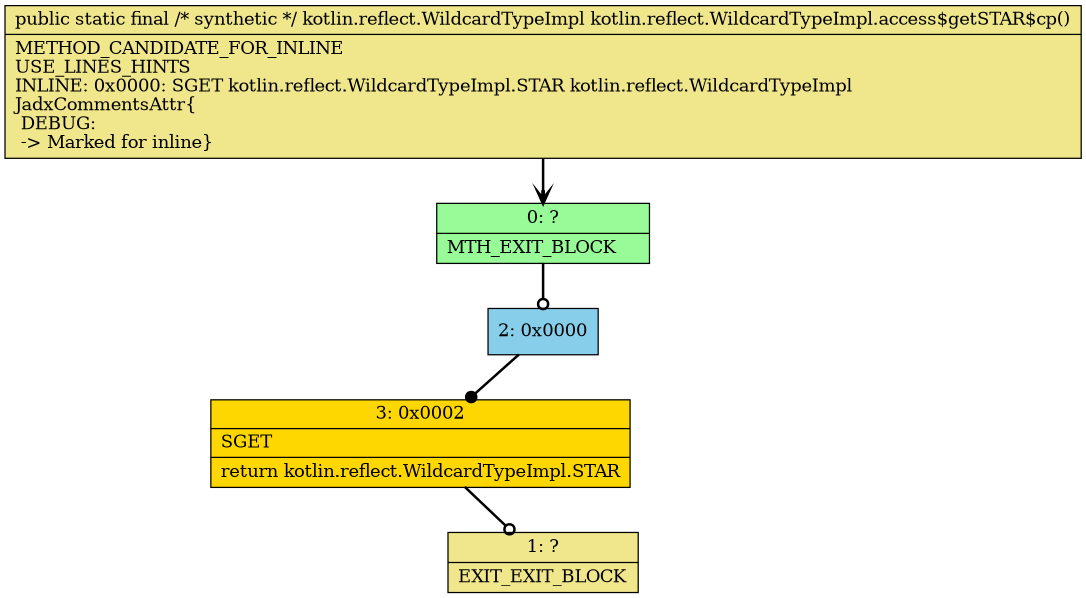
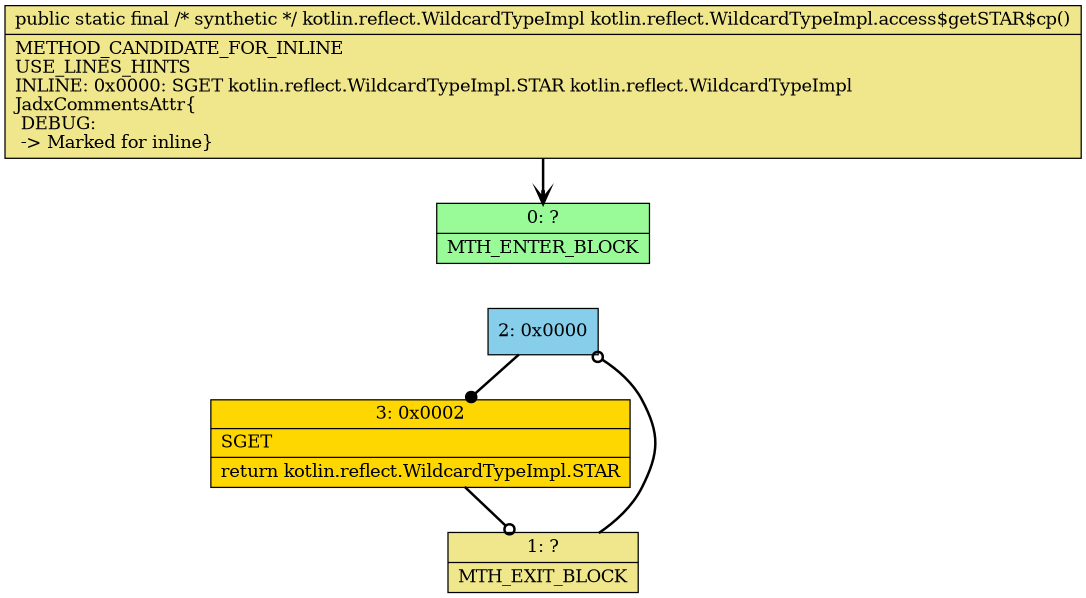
(532, 248) -> (543, 248)
(543, 281) -> (655, 447)
(542, 577) -> (543, 577)
